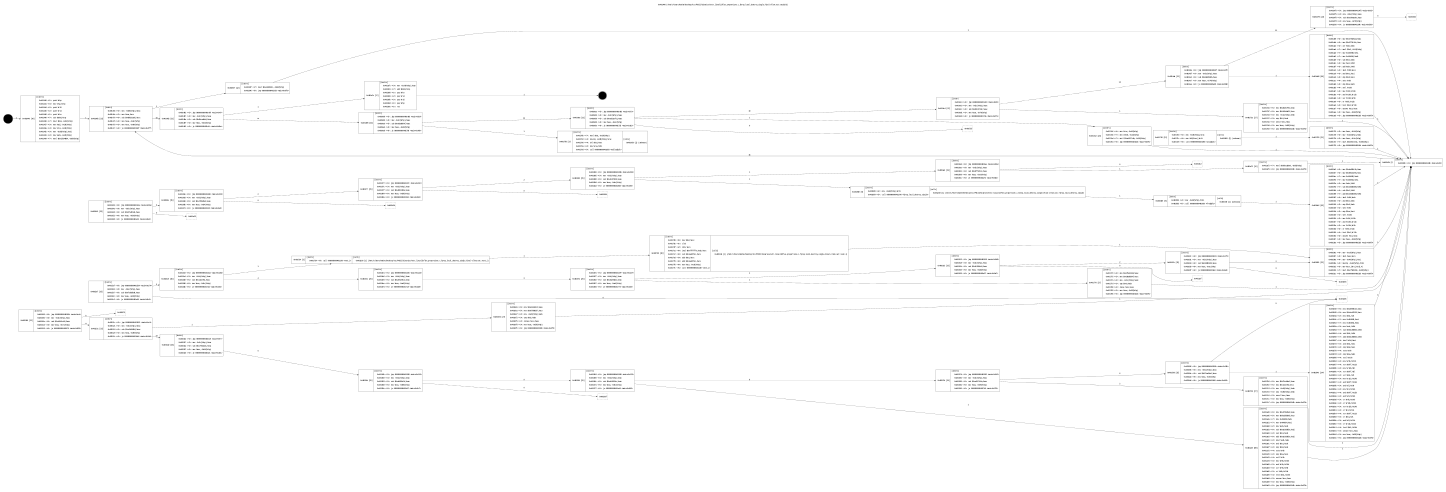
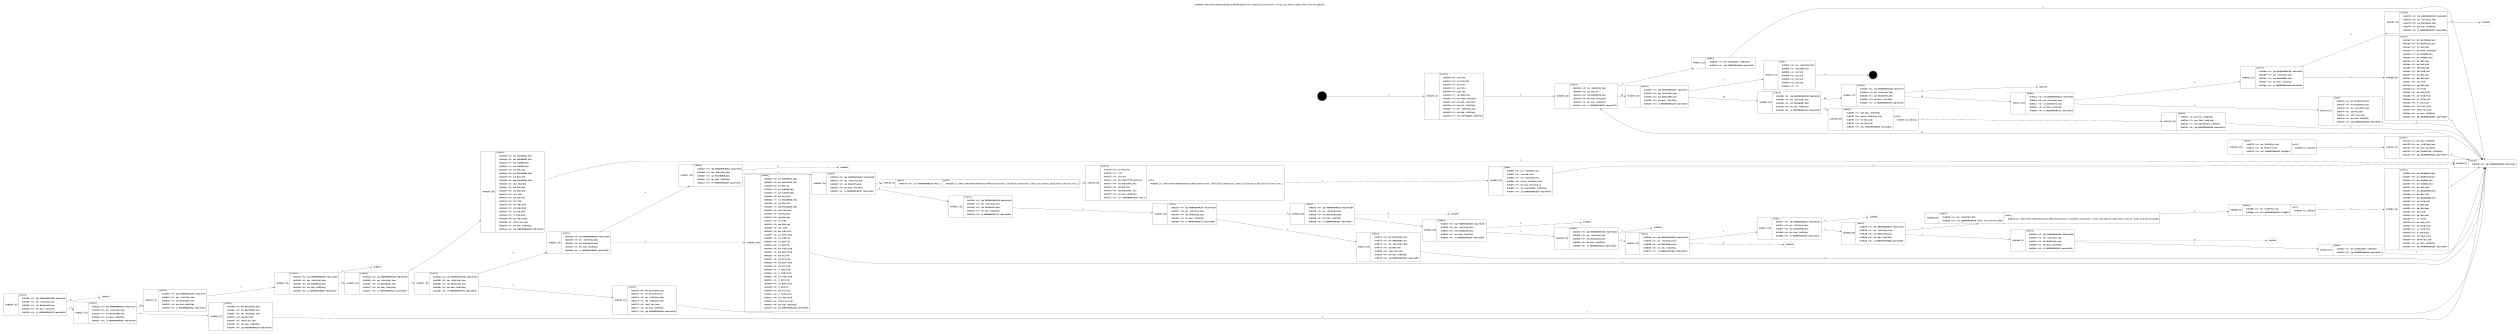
(864, 121) -> (2039, 120)
(1269, 263) -> (1520, 234)
(1269, 322) -> (644, 209)
